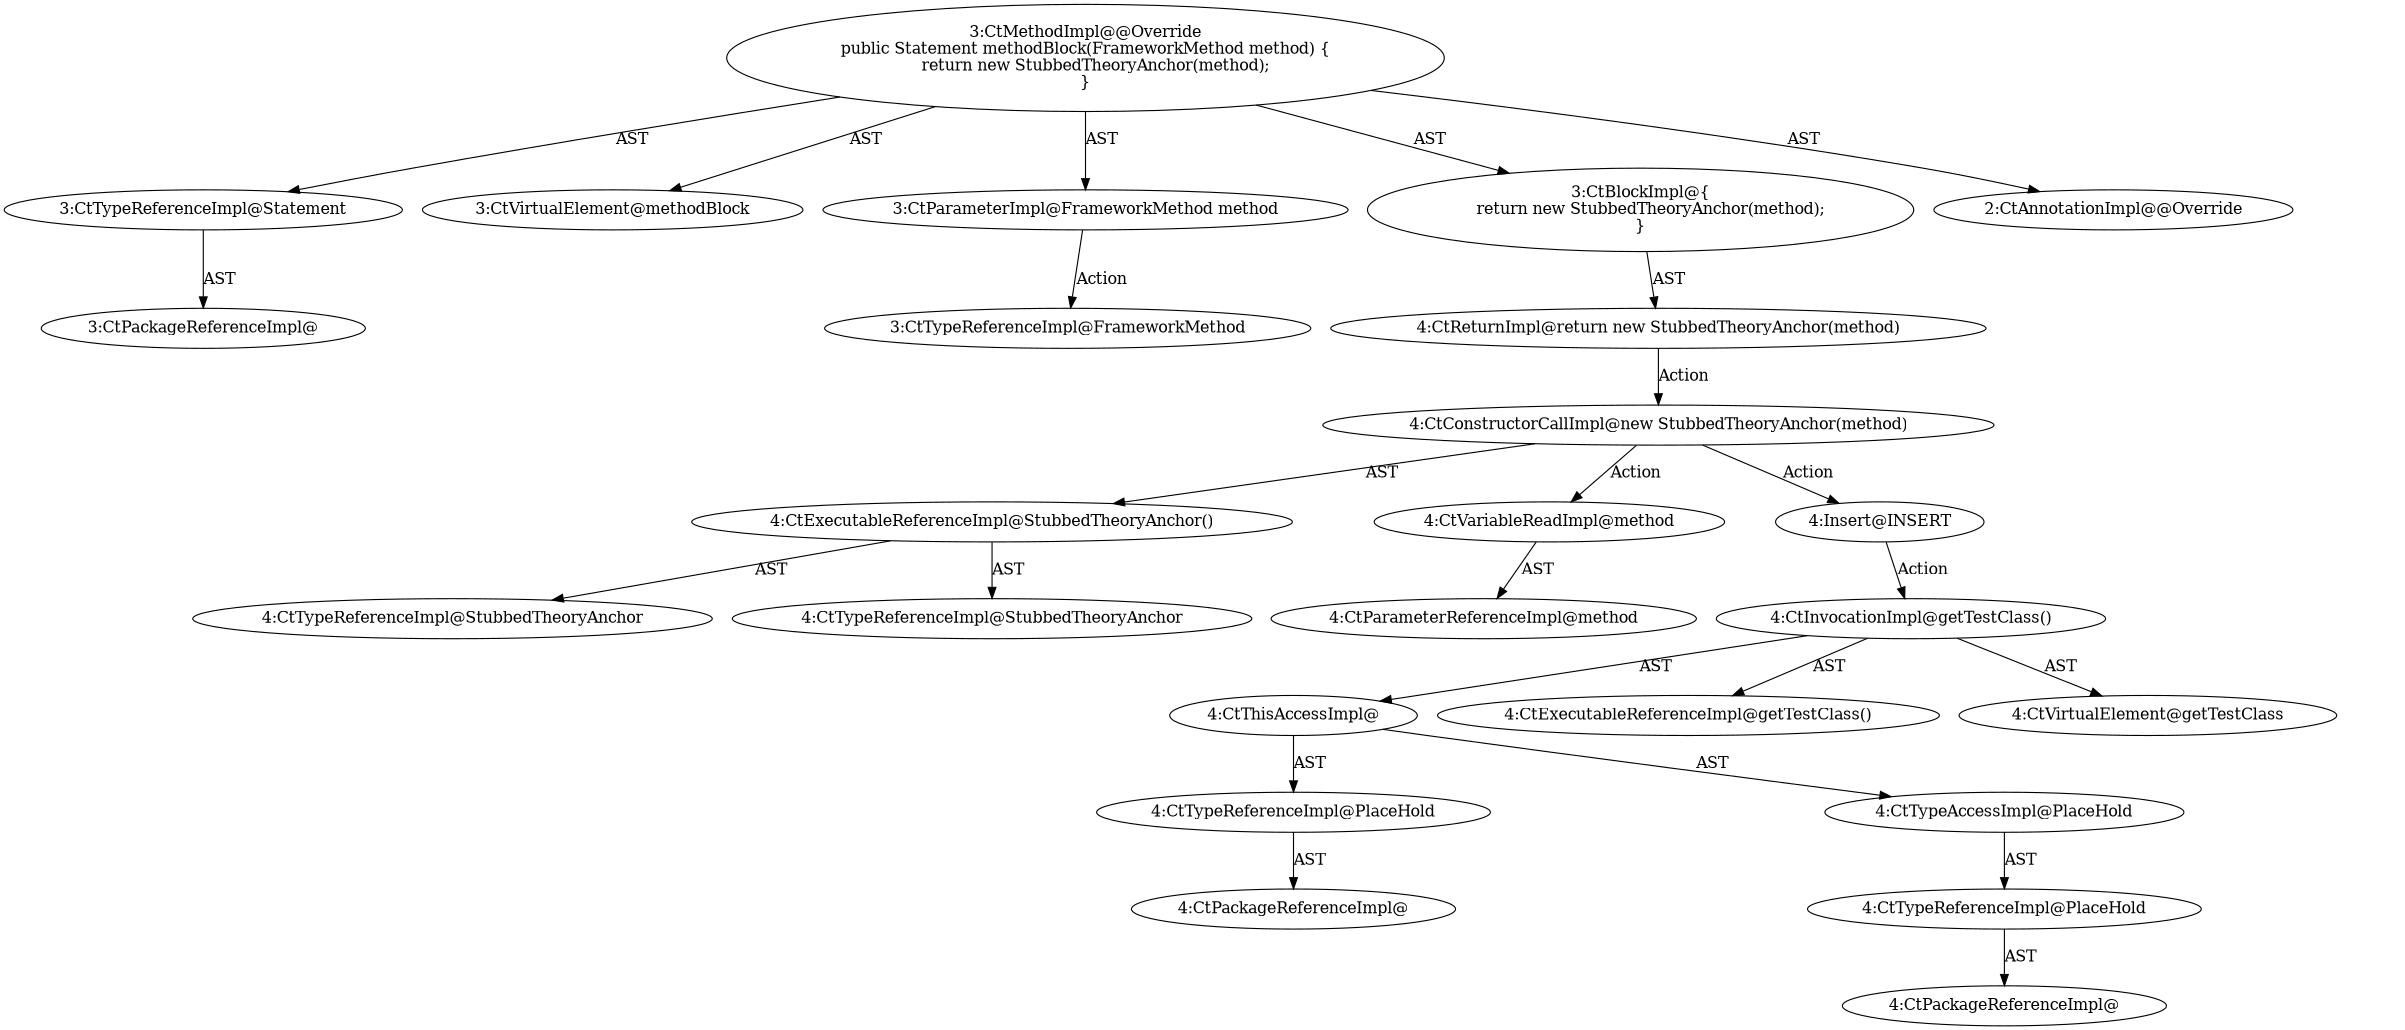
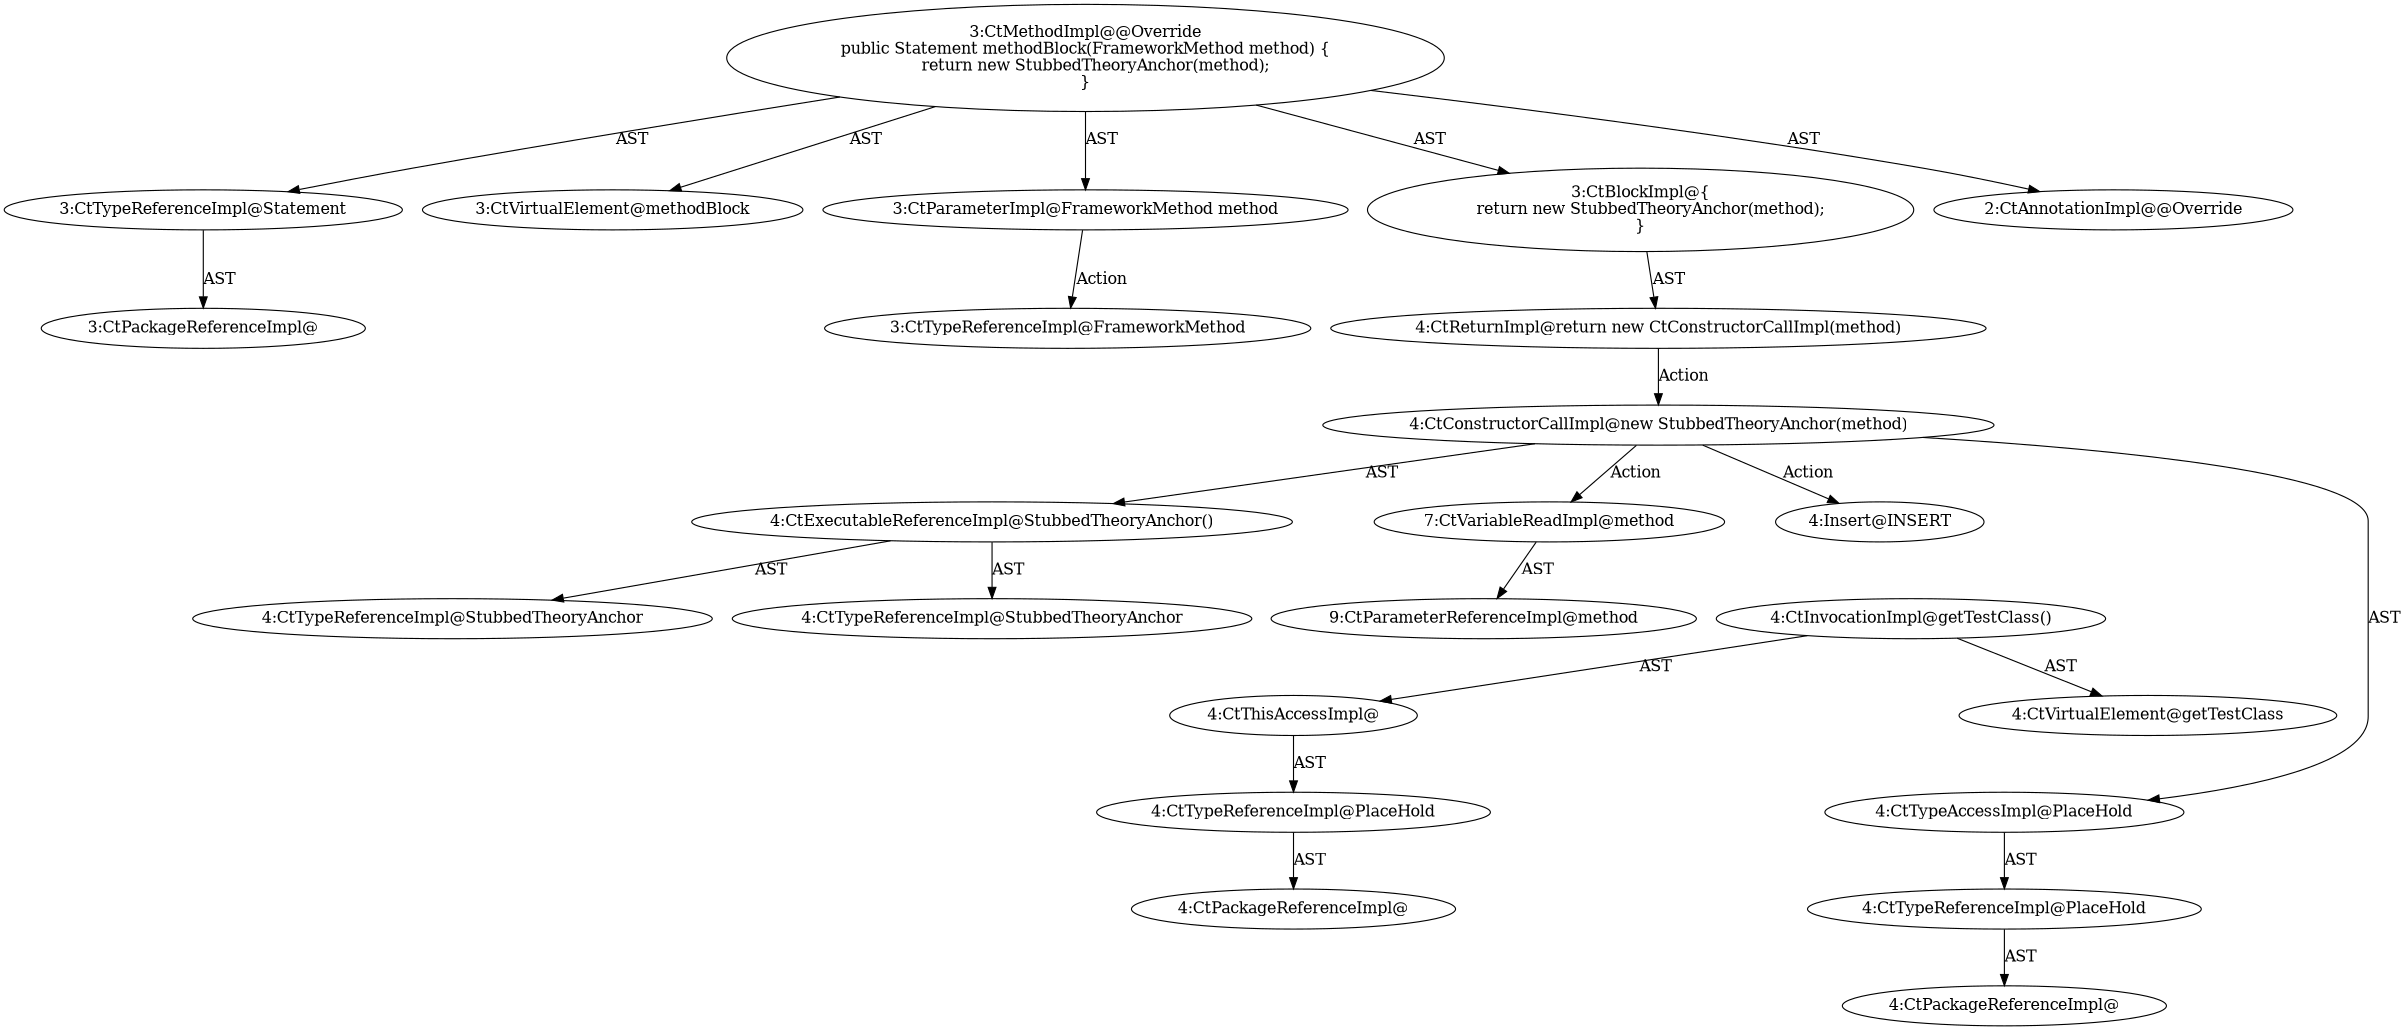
(1658, 328) -> (1658, 328)
(1549, 522) -> (1549, 522)
(1894, 565) -> none
(1484, 619) -> (1484, 619)
(1688, 715) -> none
(1631, 763) -> (2360, 508)
